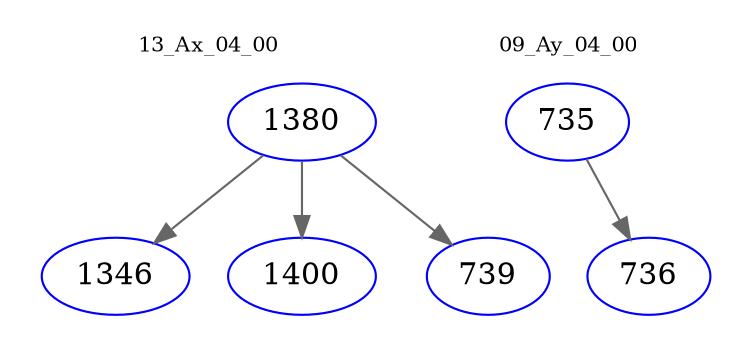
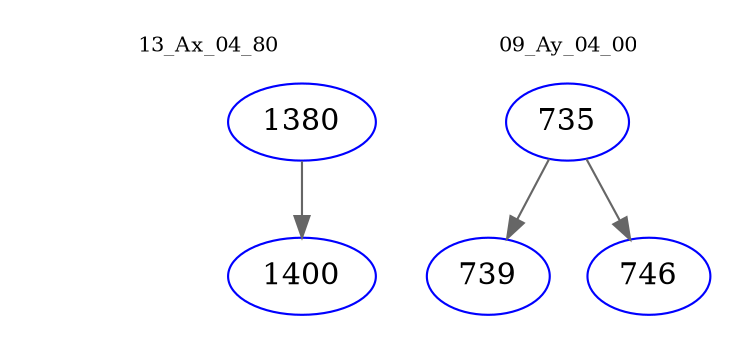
(209, 46) -> (209, 46)
(378, 186) -> (533, 189)
(116, 276) -> none
(649, 276) -> (649, 276)
